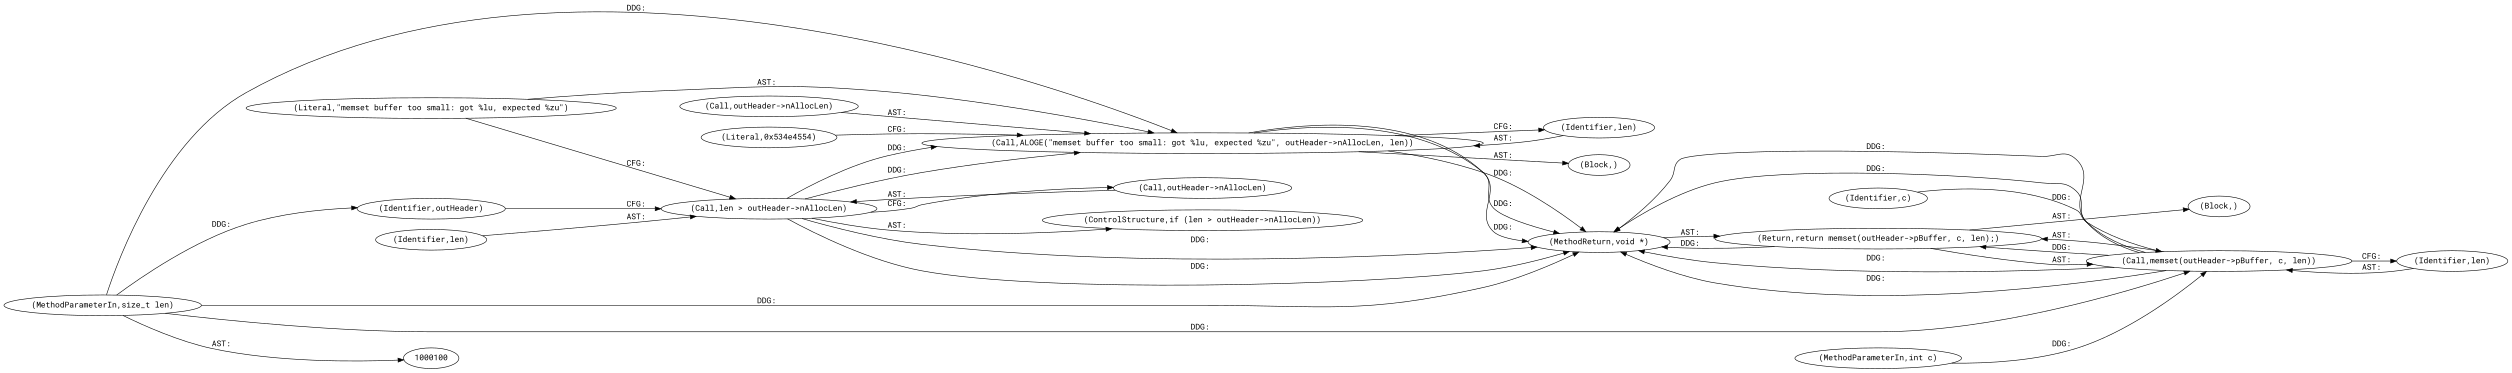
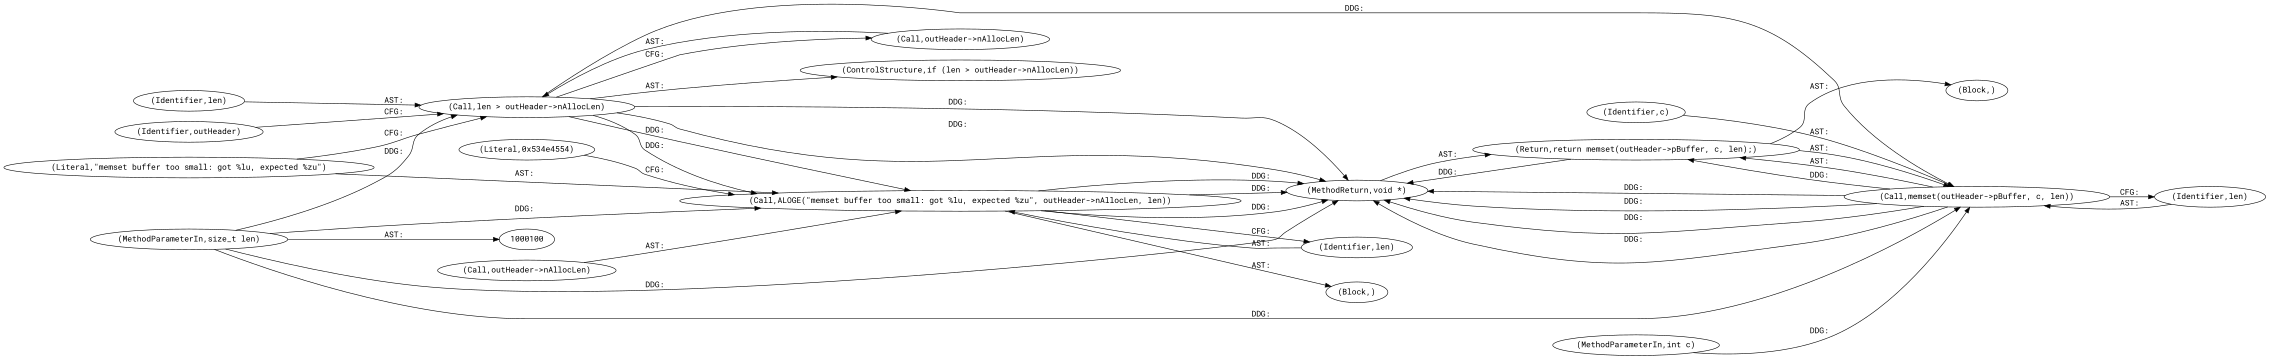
none -> (1266, 13)
(2064, 198) -> (1822, 132)
(227, 231) -> (356, 192)
